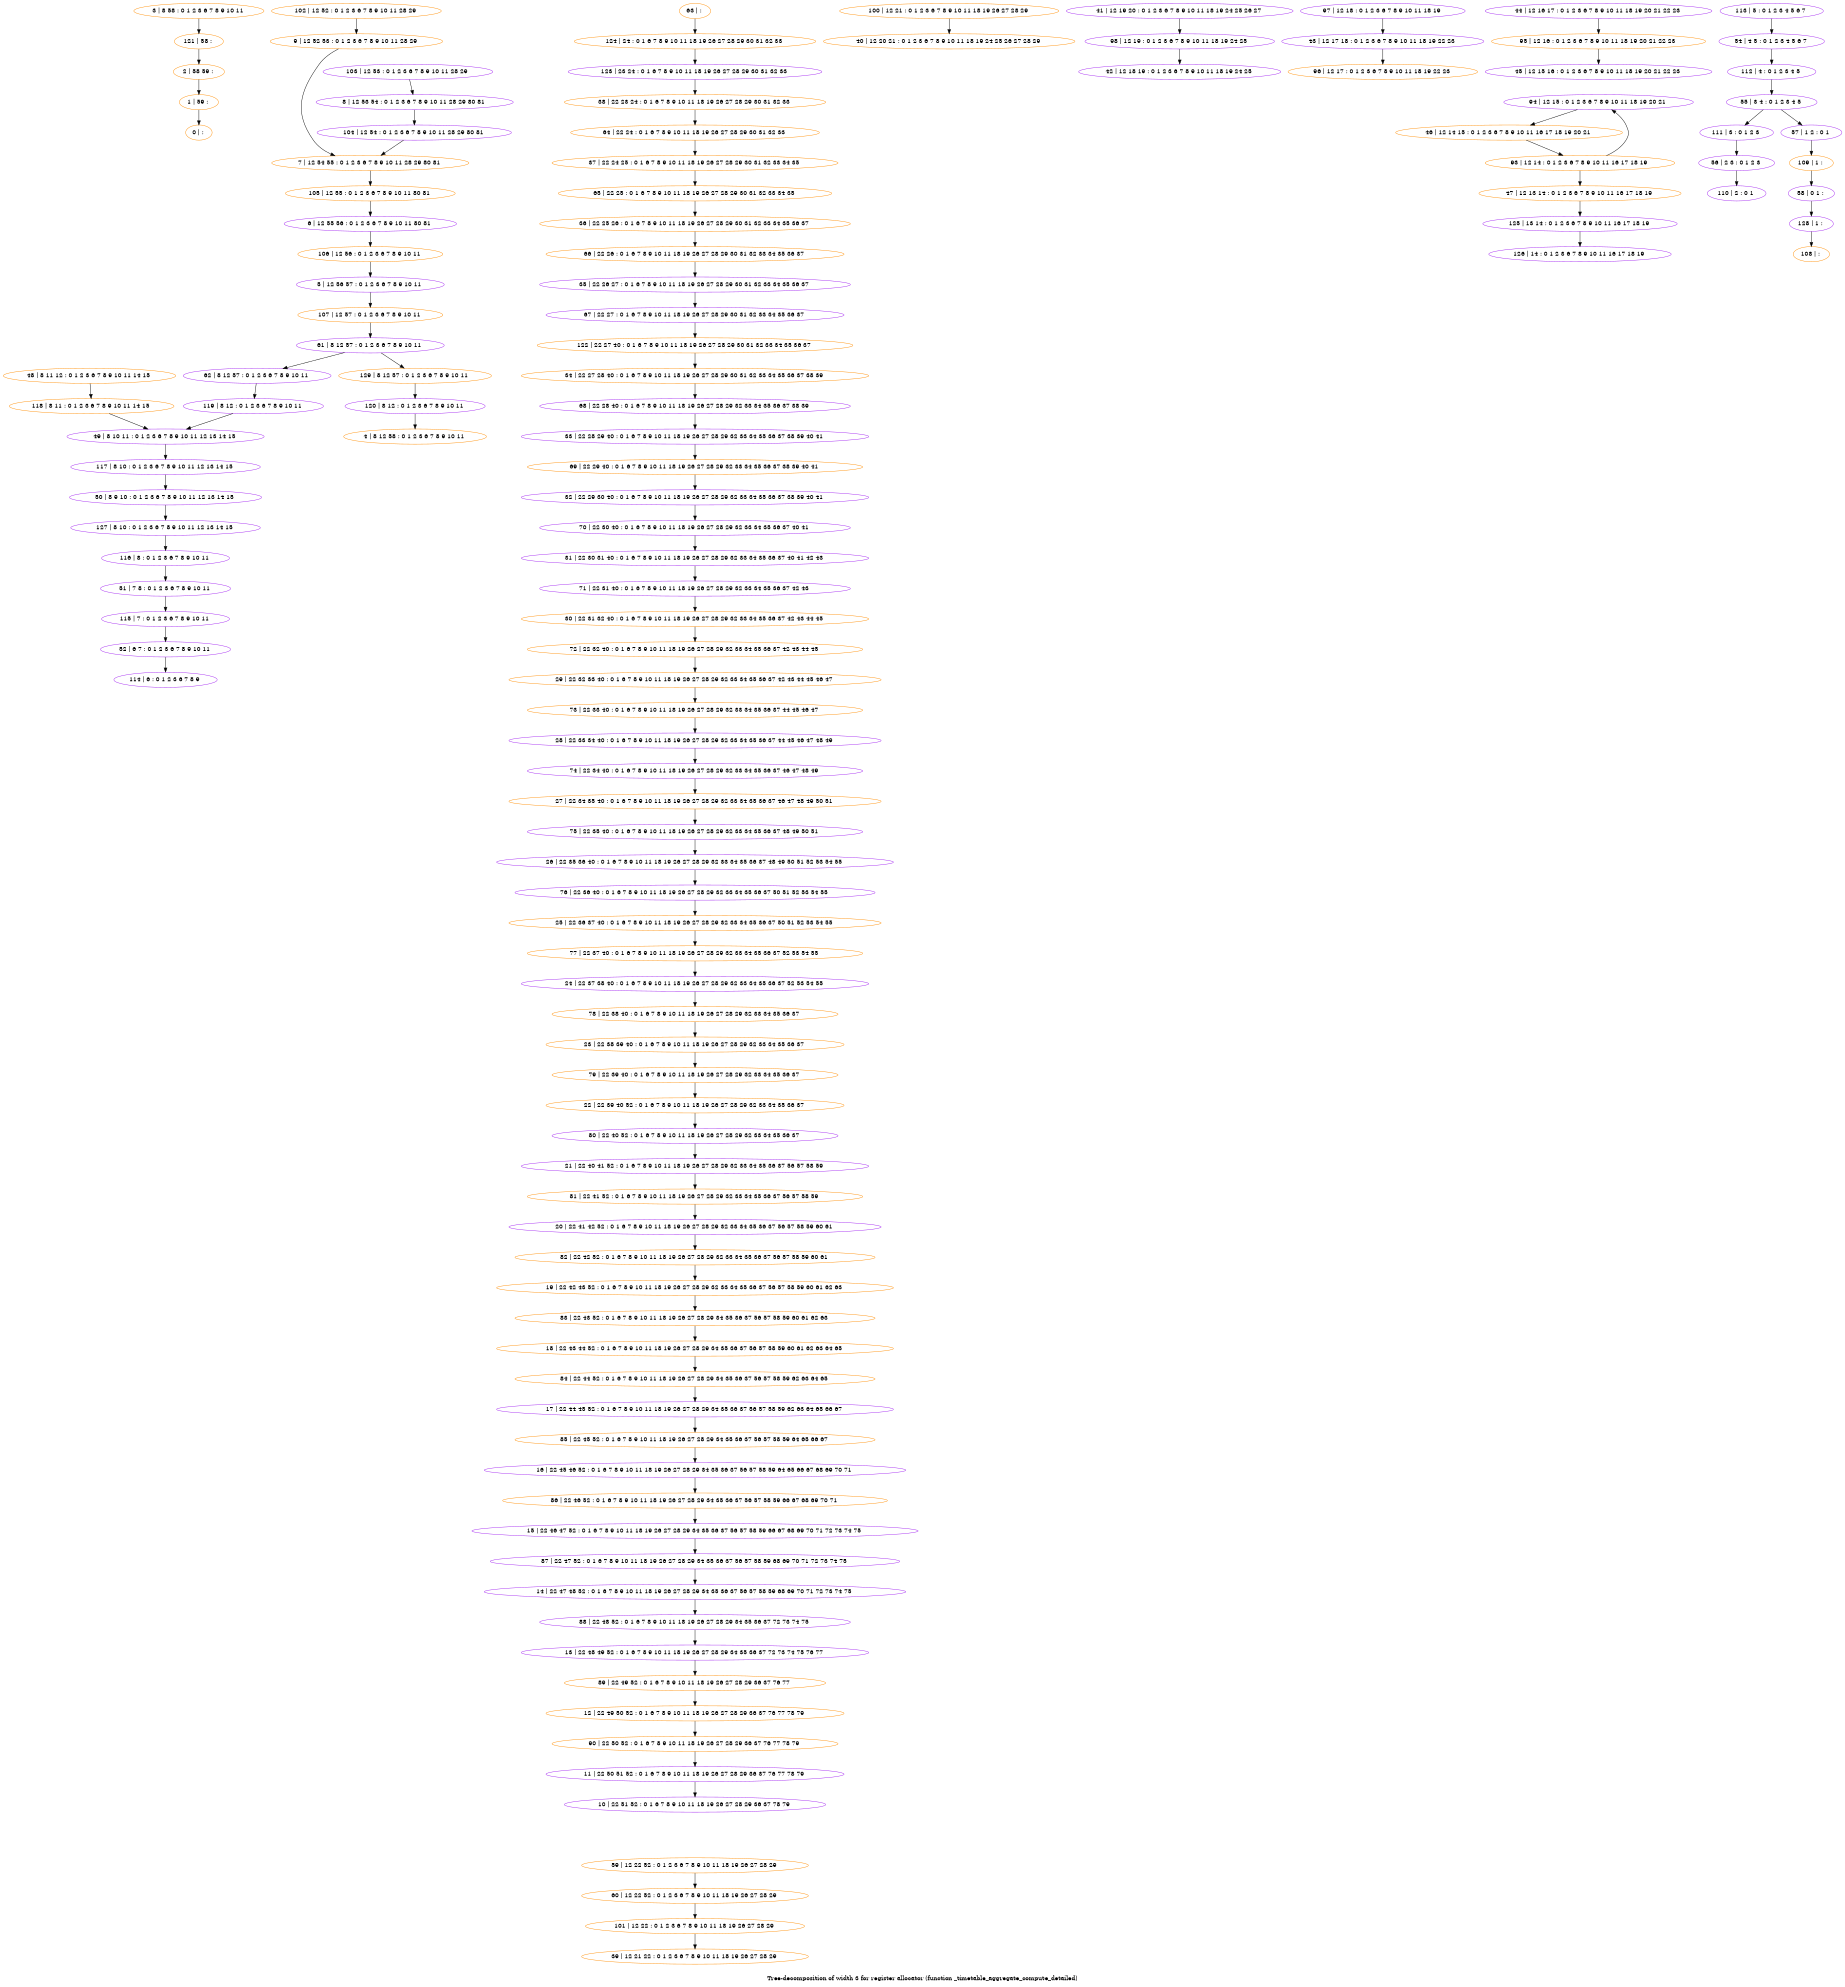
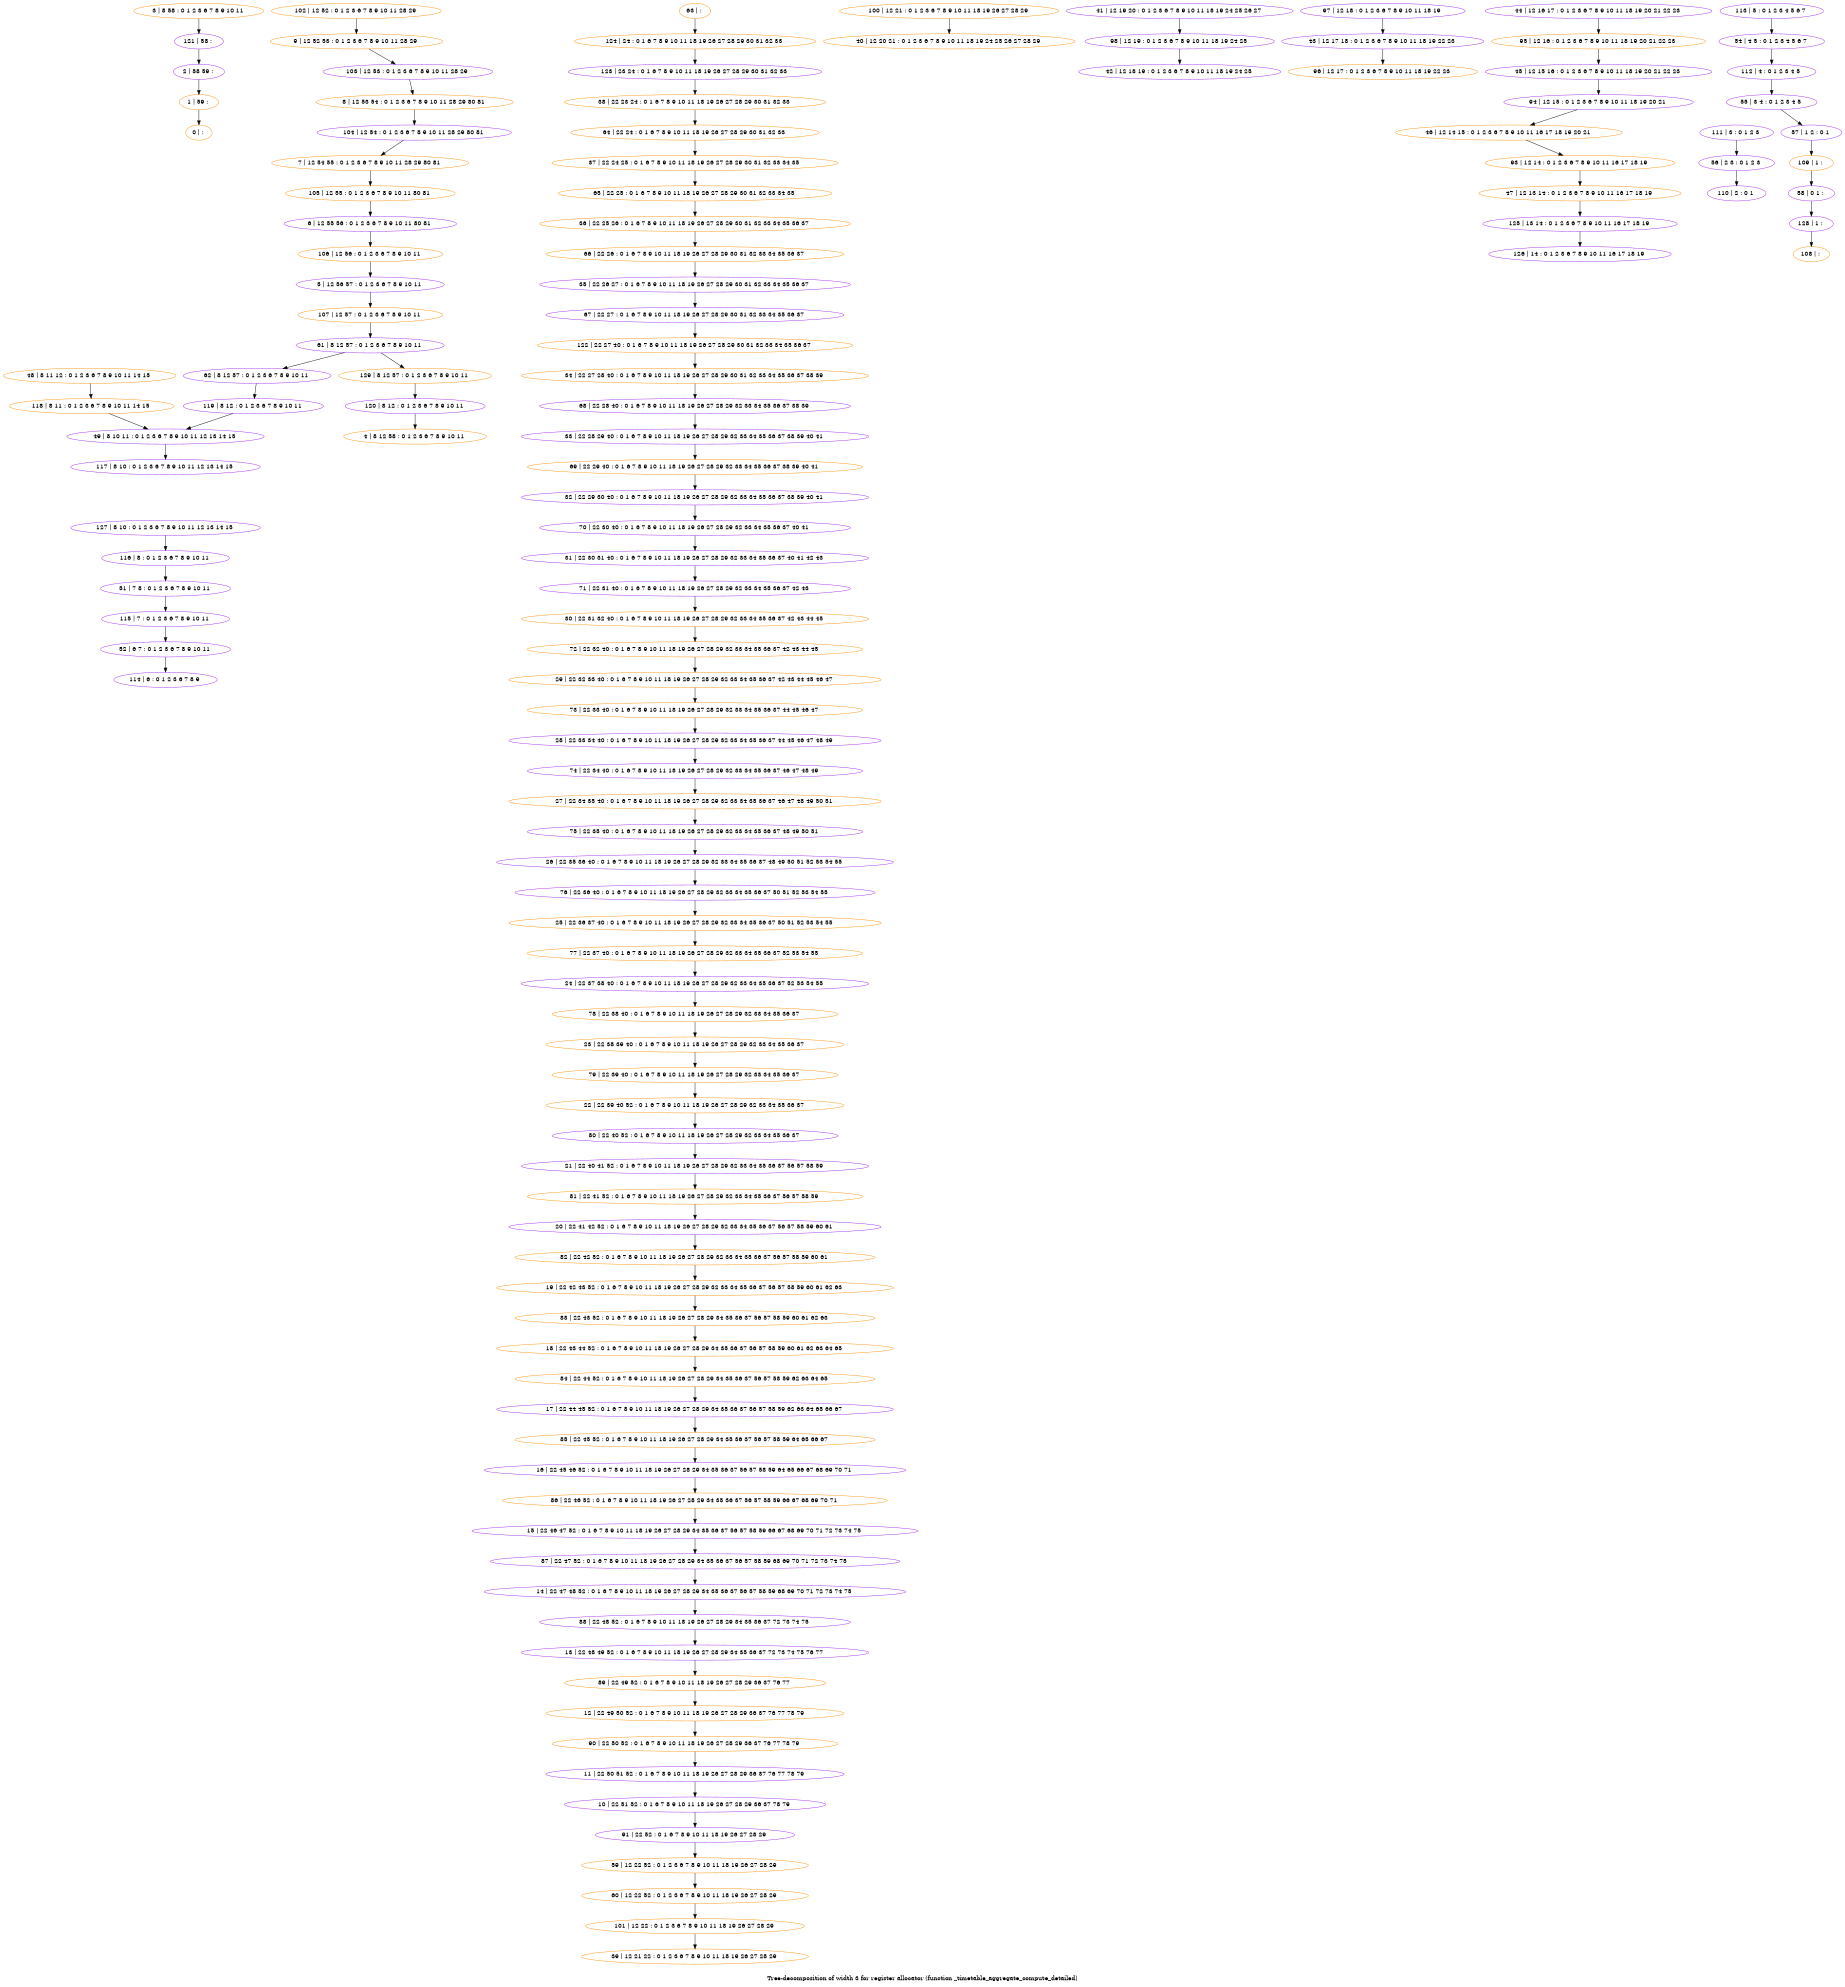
(199, 41) -> (199, 41)
(199, 72) -> (199, 72)
(302, 100) -> (380, 55)
(415, 102) -> (415, 102)
(1756, 116) -> none
(1628, 137) -> (1599, 85)
(166, 497) -> none
none -> (695, 1835)
